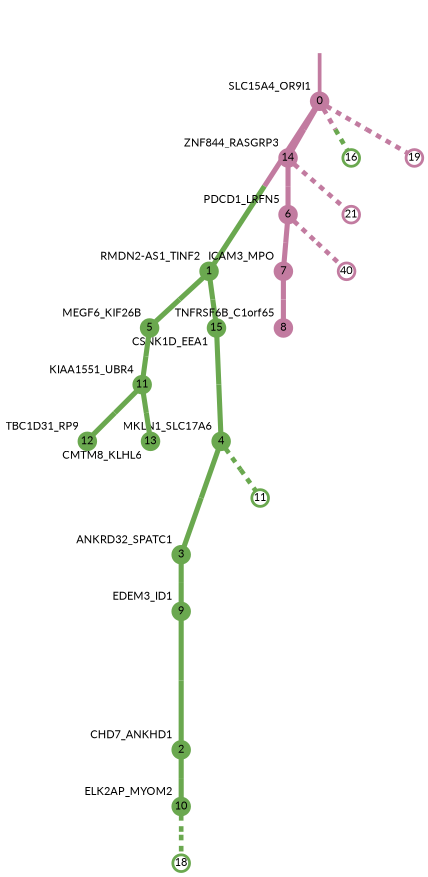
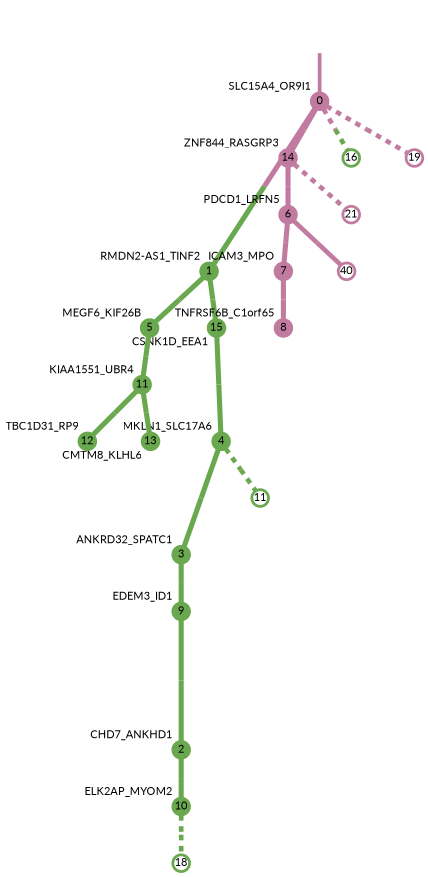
(317, 243) -> (317, 243)
